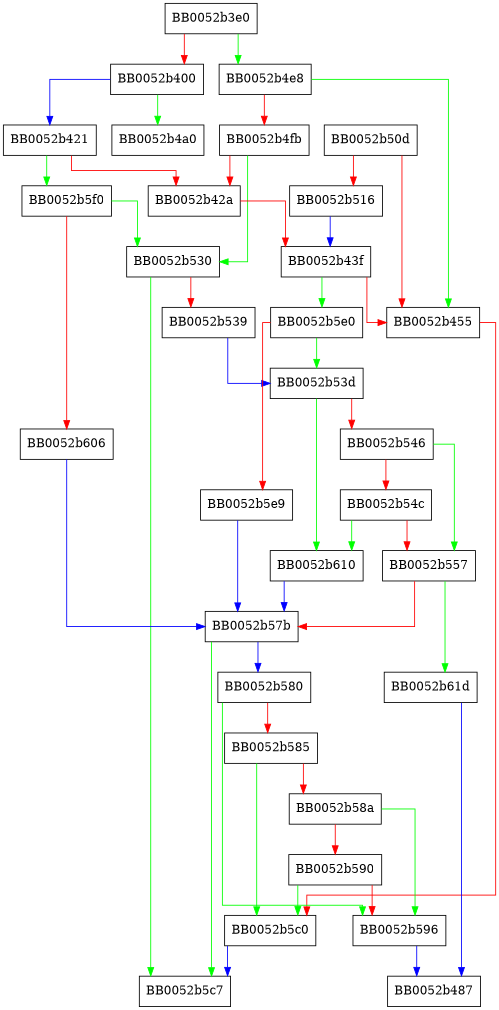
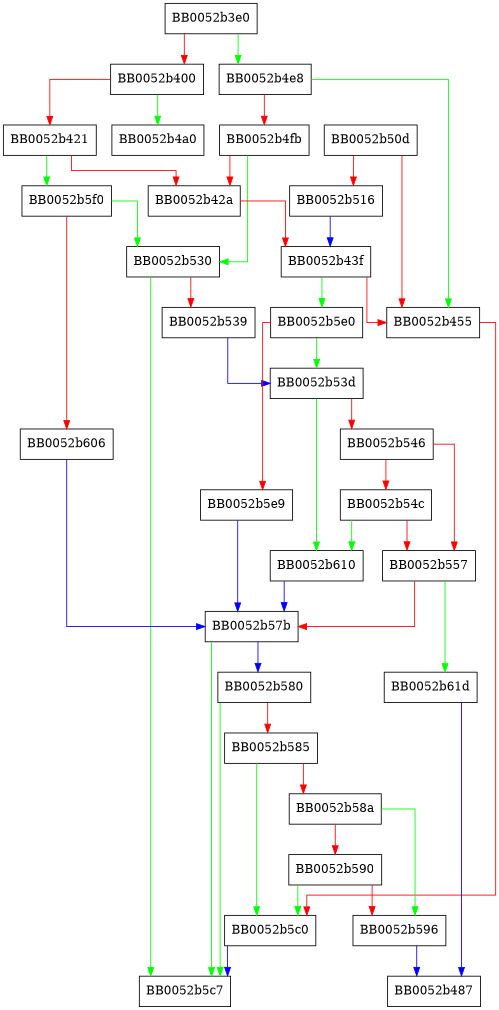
(62, 79) -> (62, 79)
(454, 483) -> (454, 483)
(222, 875) -> (220, 835)
